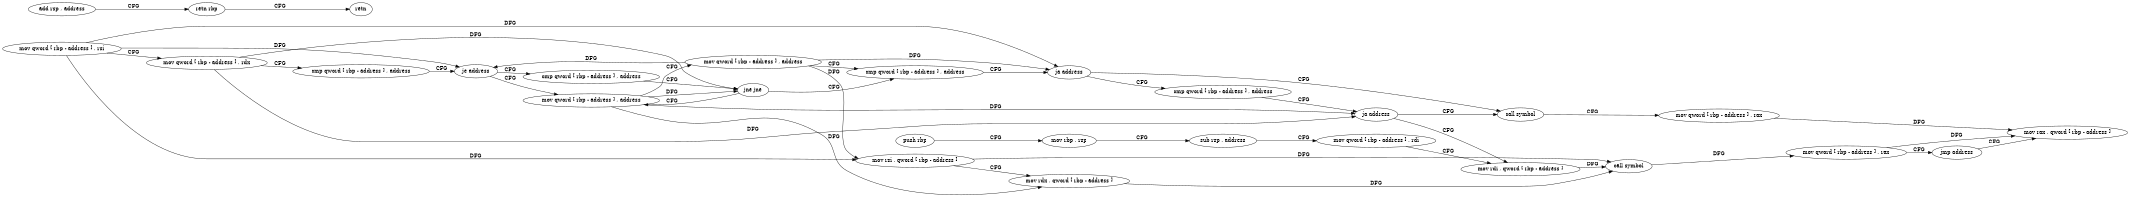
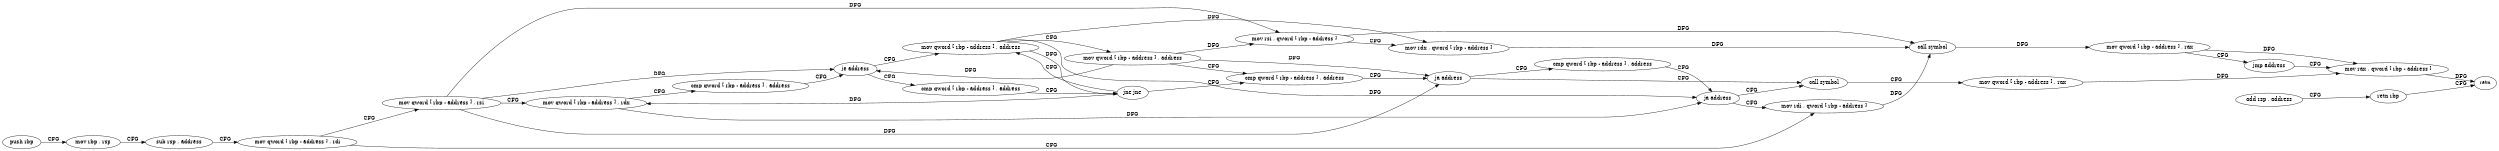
(492, 38) -> (884, 103)
none -> (2448, 78)
none -> (368, 123)
